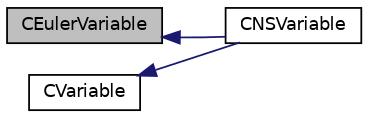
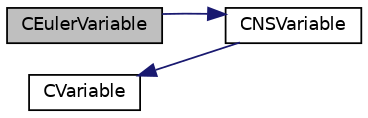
(203, 37) -> (185, 14)
